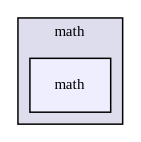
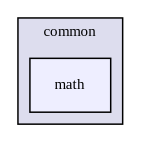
(70, 32) -> (70, 32)
